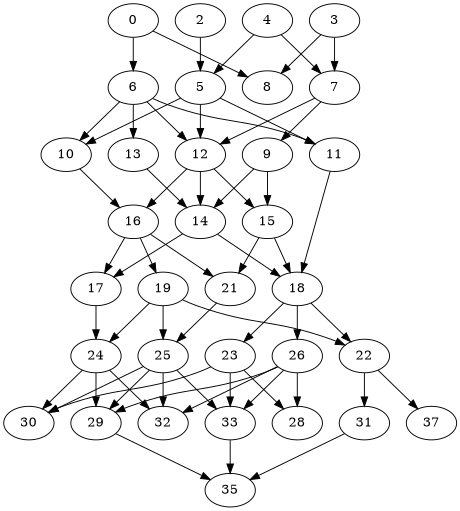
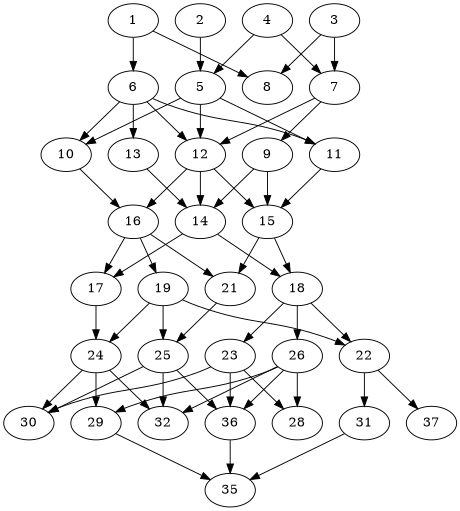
(133, 21) -> (133, 21)
(317, 217) -> (304, 185)
(137, 382) -> none
(230, 423) -> (230, 423)
